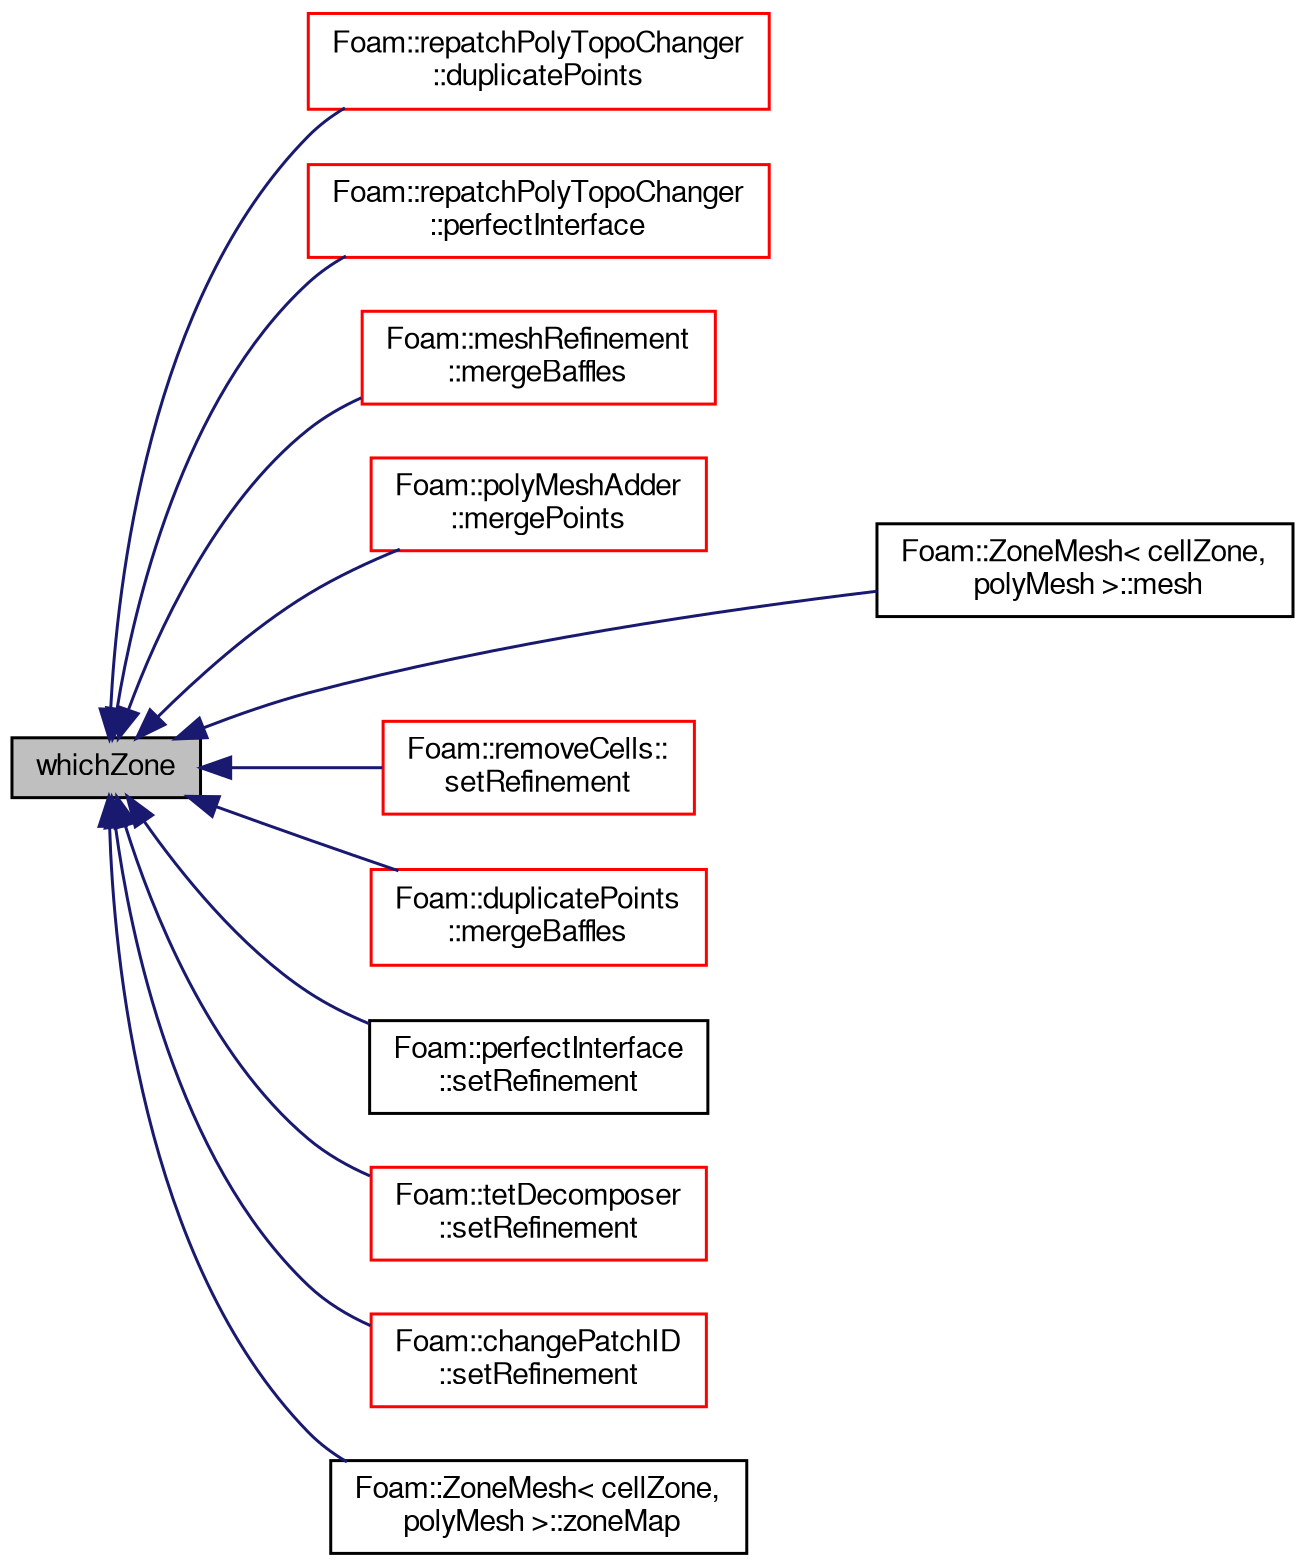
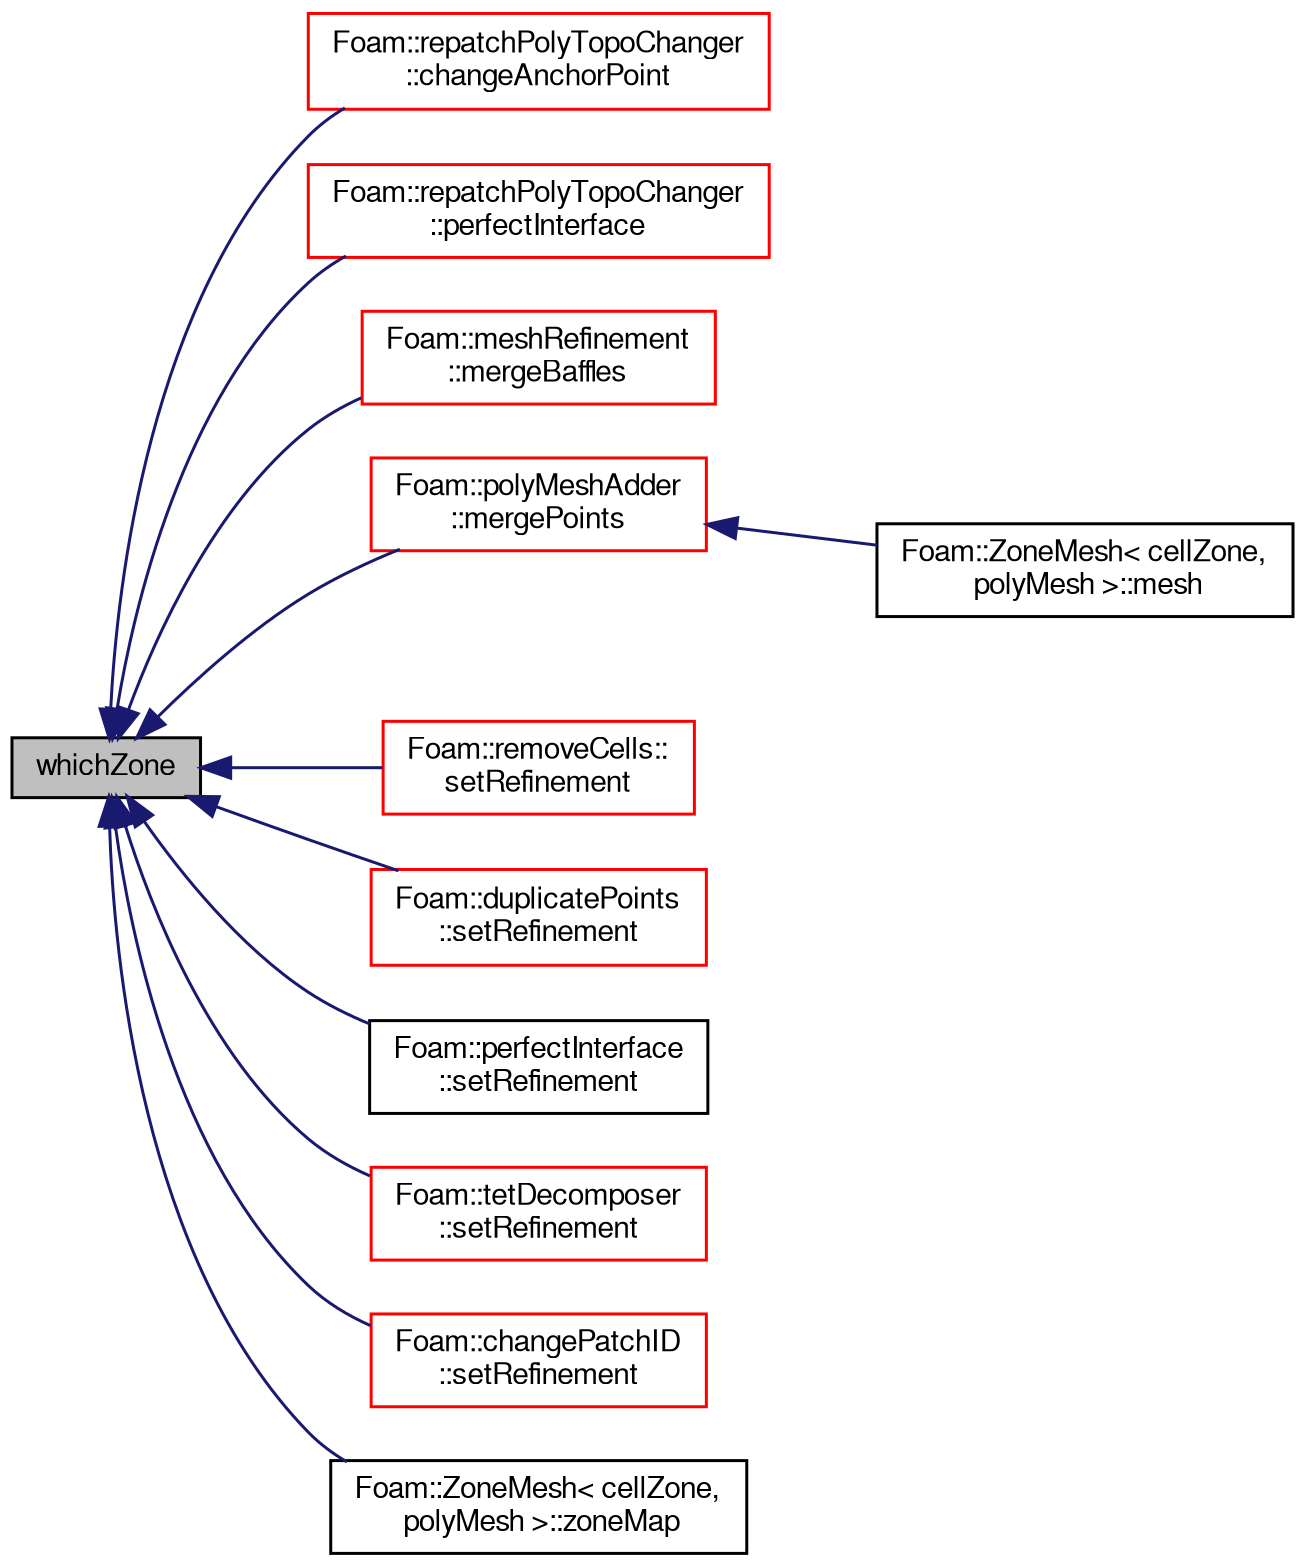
(539, 61) -> (539, 61)
(537, 642) -> (807, 537)
(539, 917) -> (539, 917)
